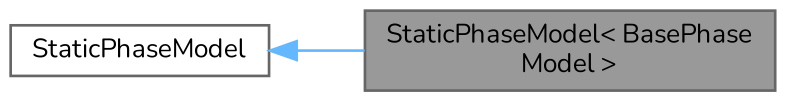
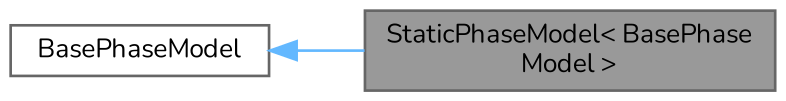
(140, 51) -> (140, 51)
